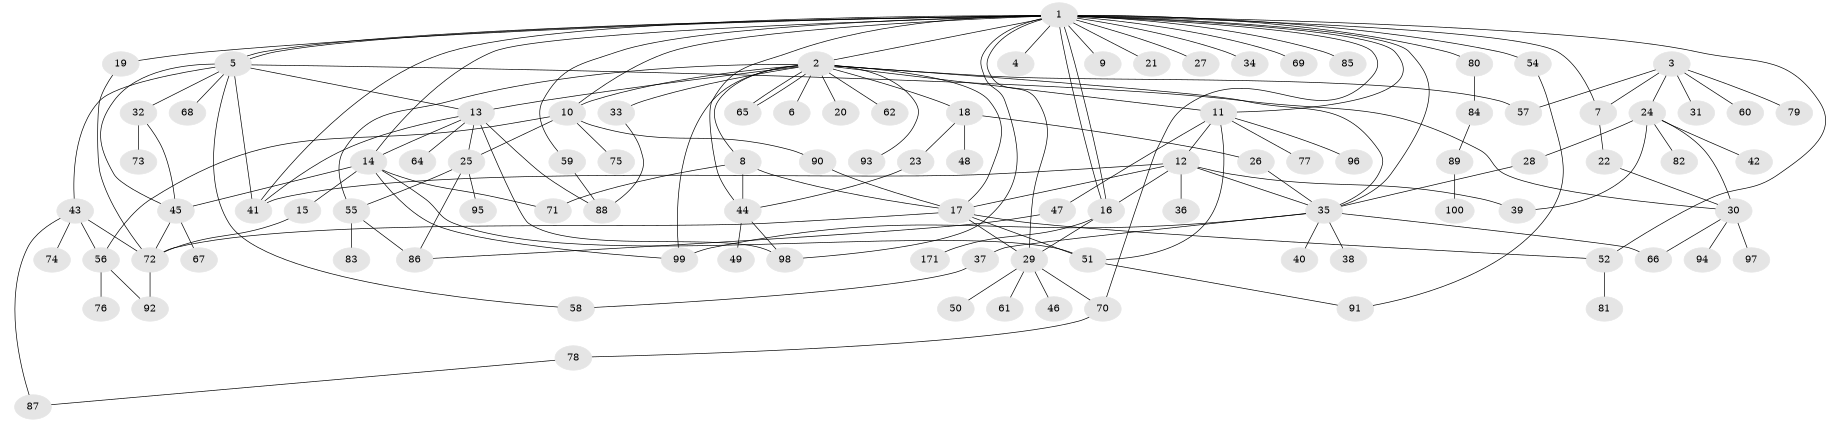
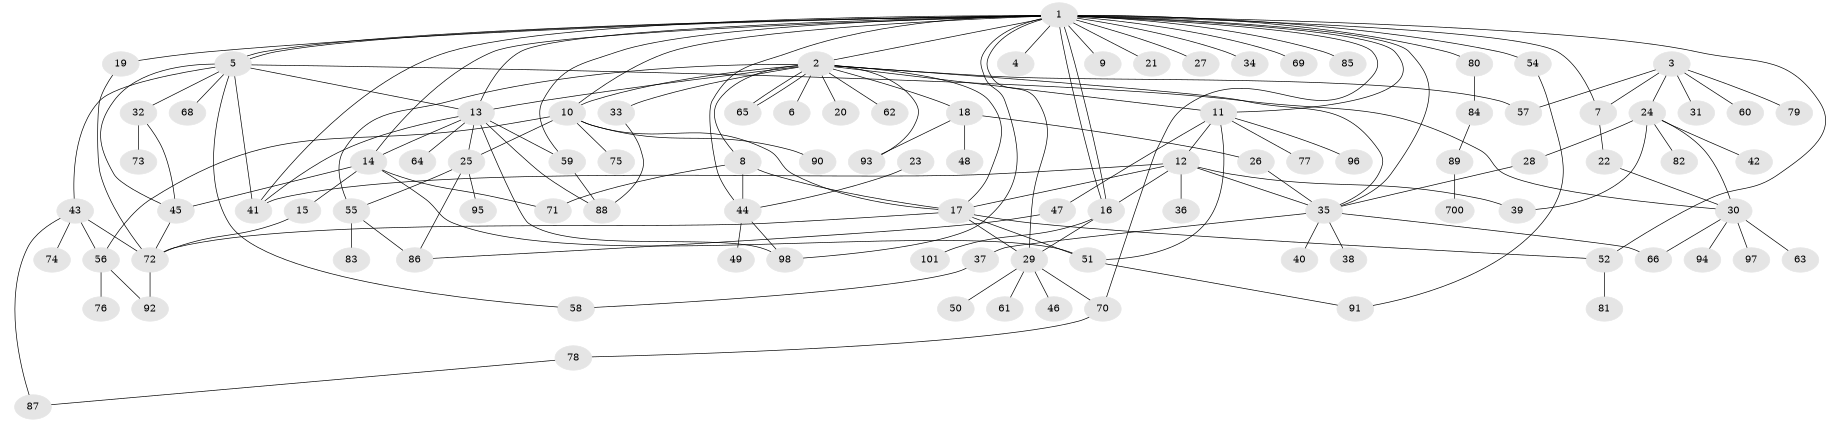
none -> (747, 26)
(940, 137) -> (916, 137)
none -> (525, 139)
(885, 189) -> (765, 149)
(1455, 211) -> (1455, 211)
(199, 260) -> none
(680, 260) -> none
(930, 260) -> (930, 260)
none -> (1800, 260)
